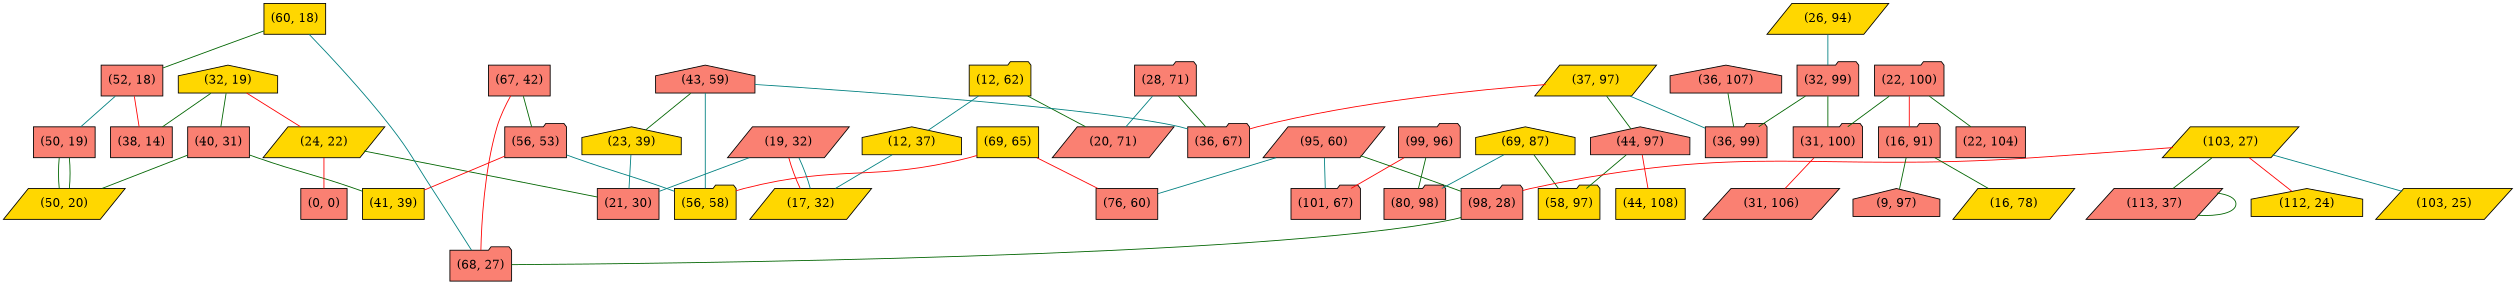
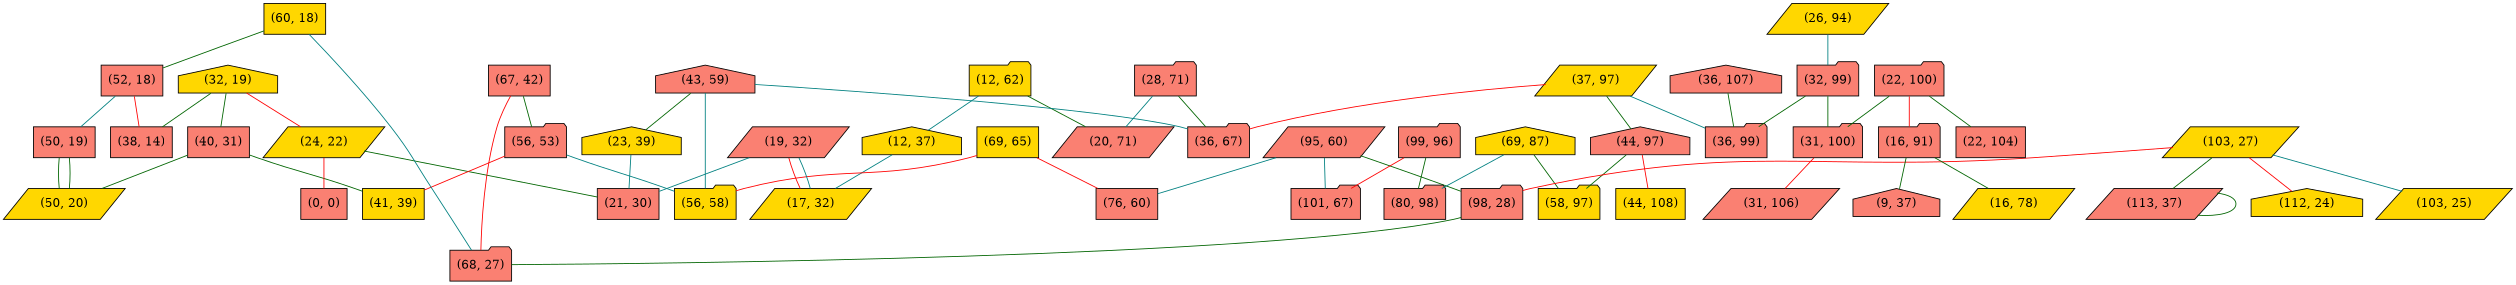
(1896, 204) -> (1896, 204)
